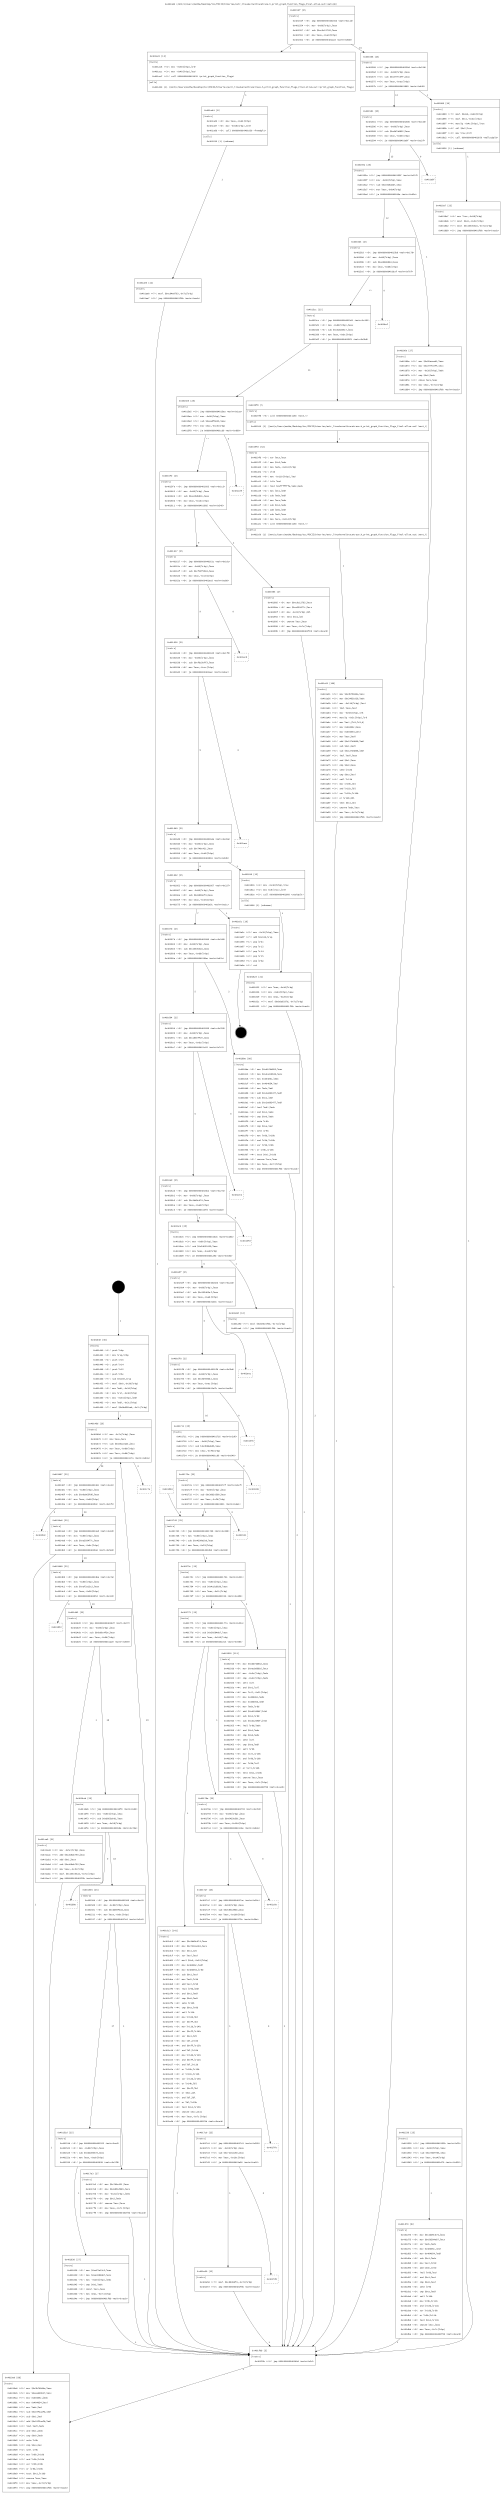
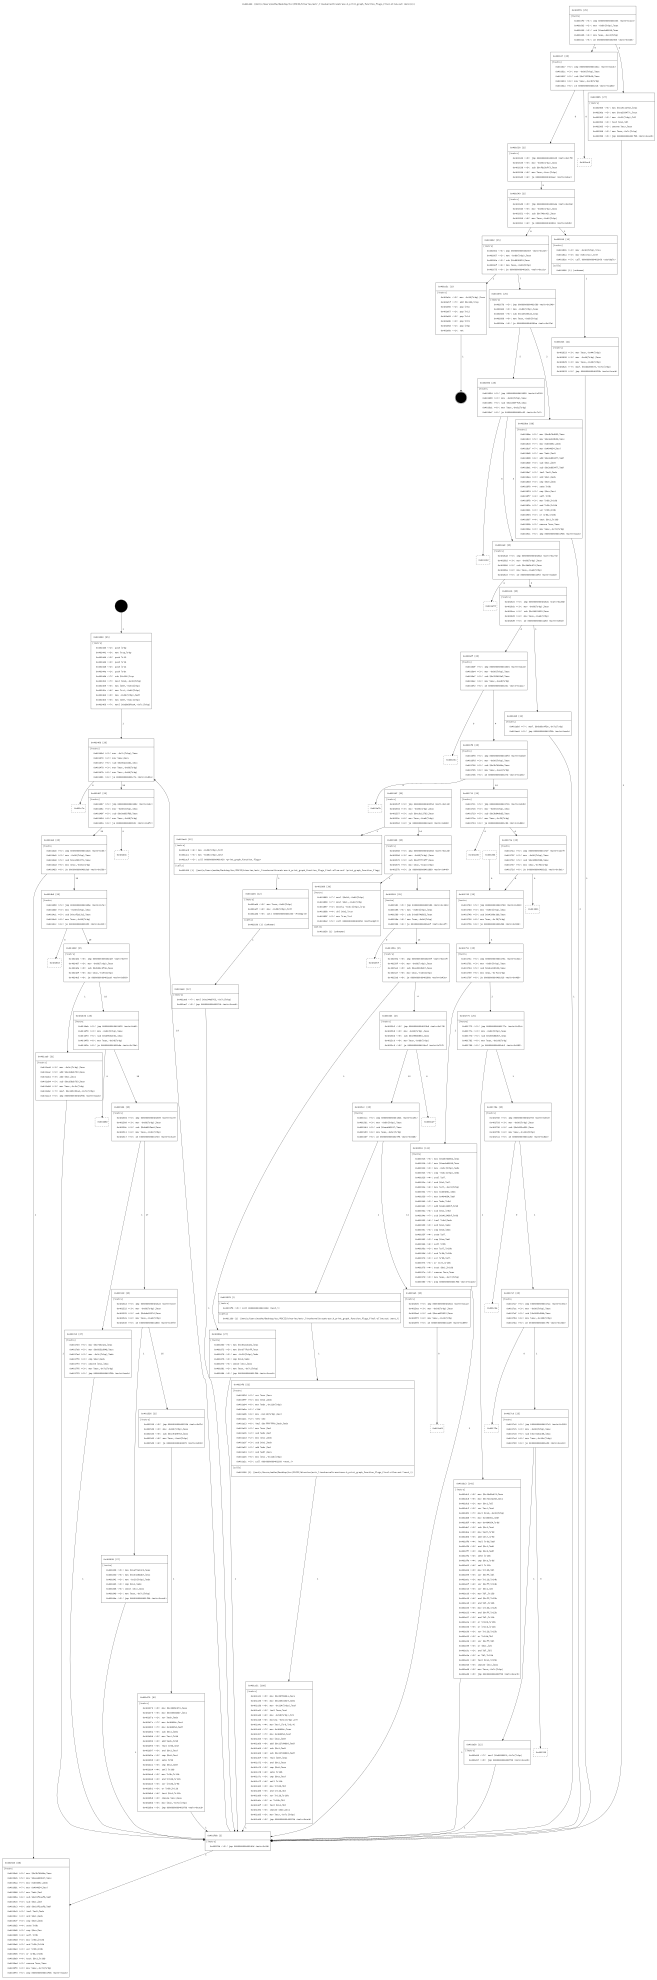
(467, 218) -> none
(202, 453) -> none
(241, 843) -> none
none -> (158, 1368)
